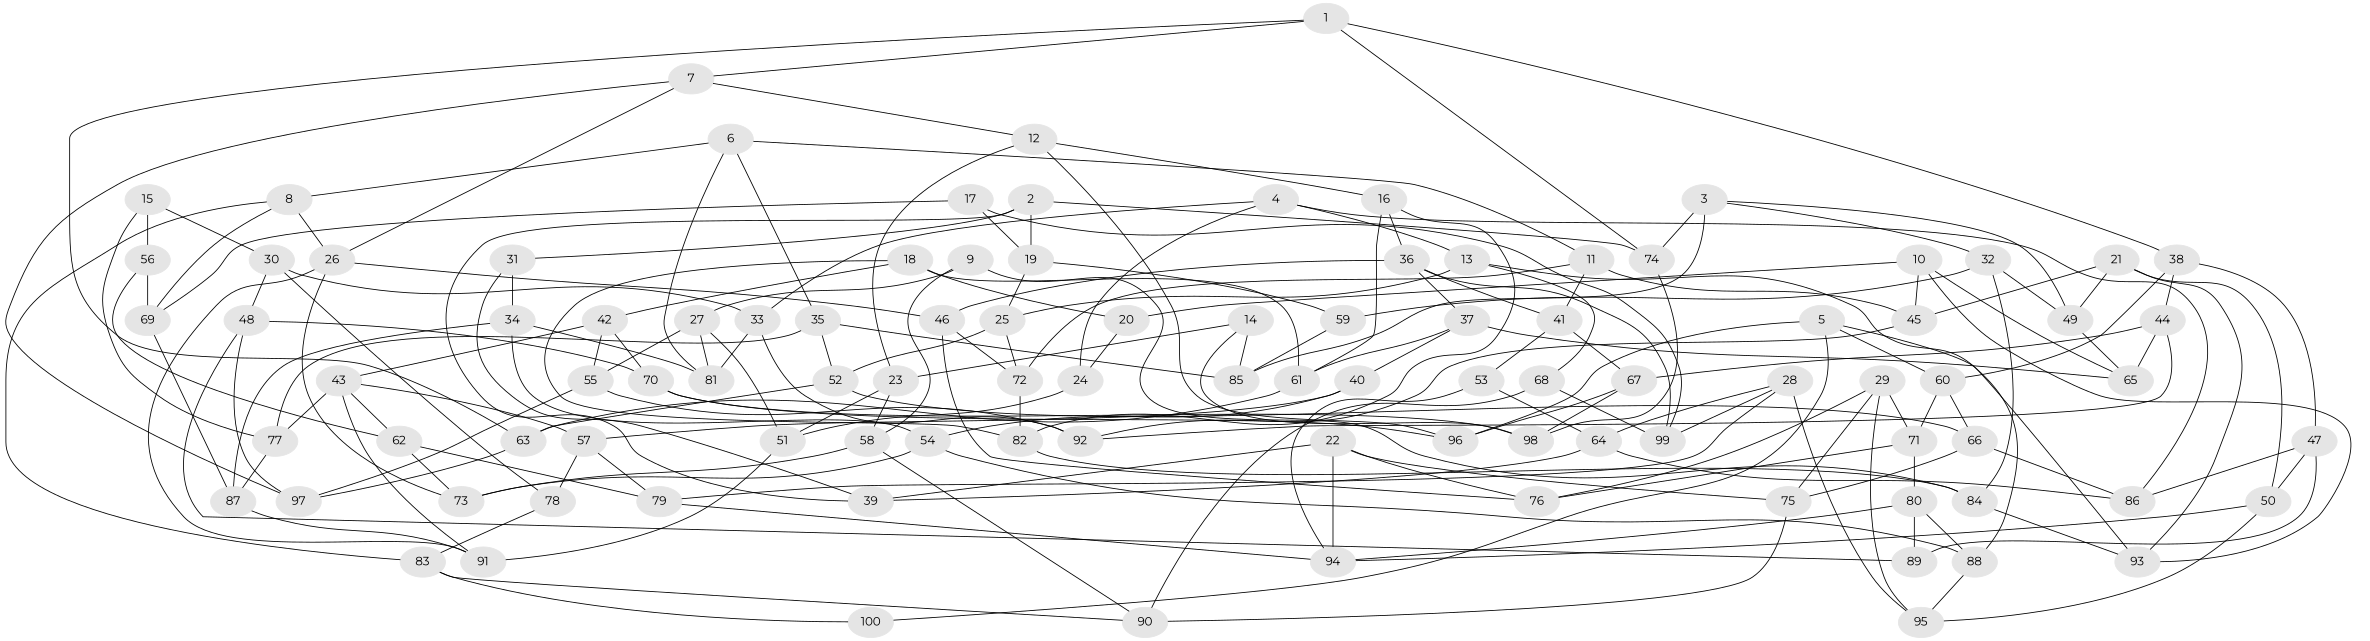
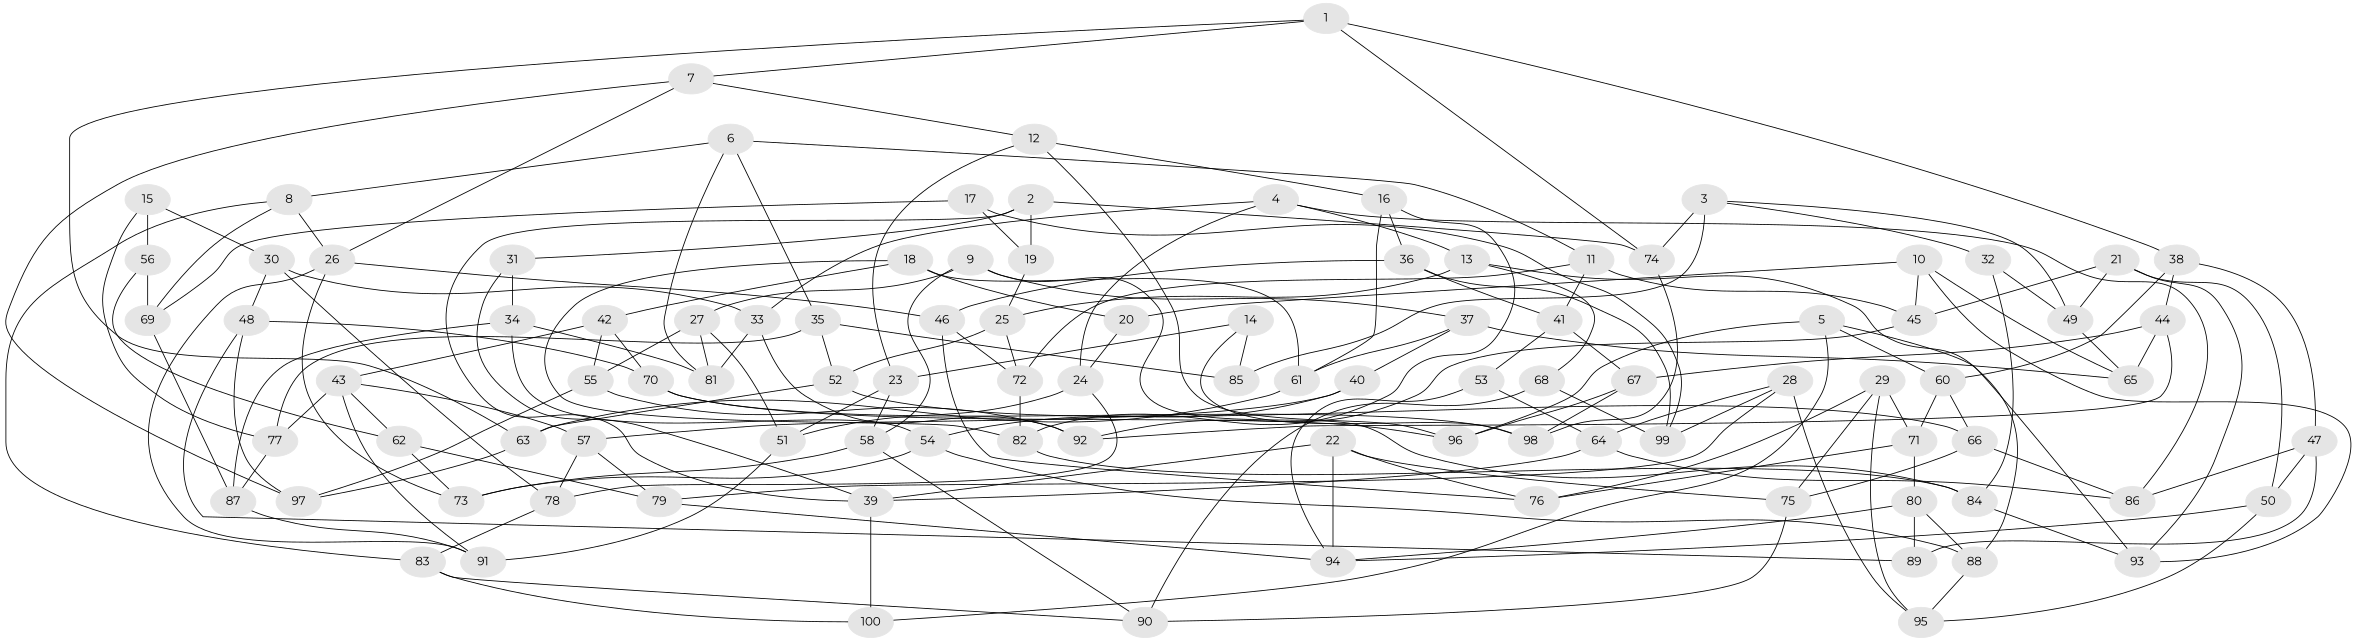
(1432, 286) -> (1216, 299)
(1343, 320) -> none
none -> (787, 484)
none -> (871, 562)
